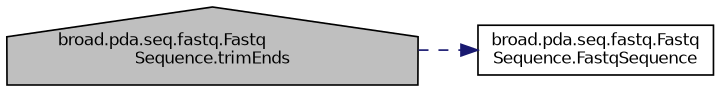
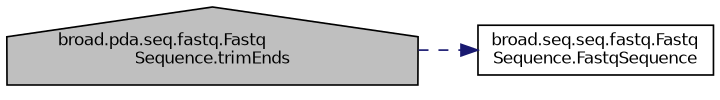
(596, 50) -> (596, 50)
